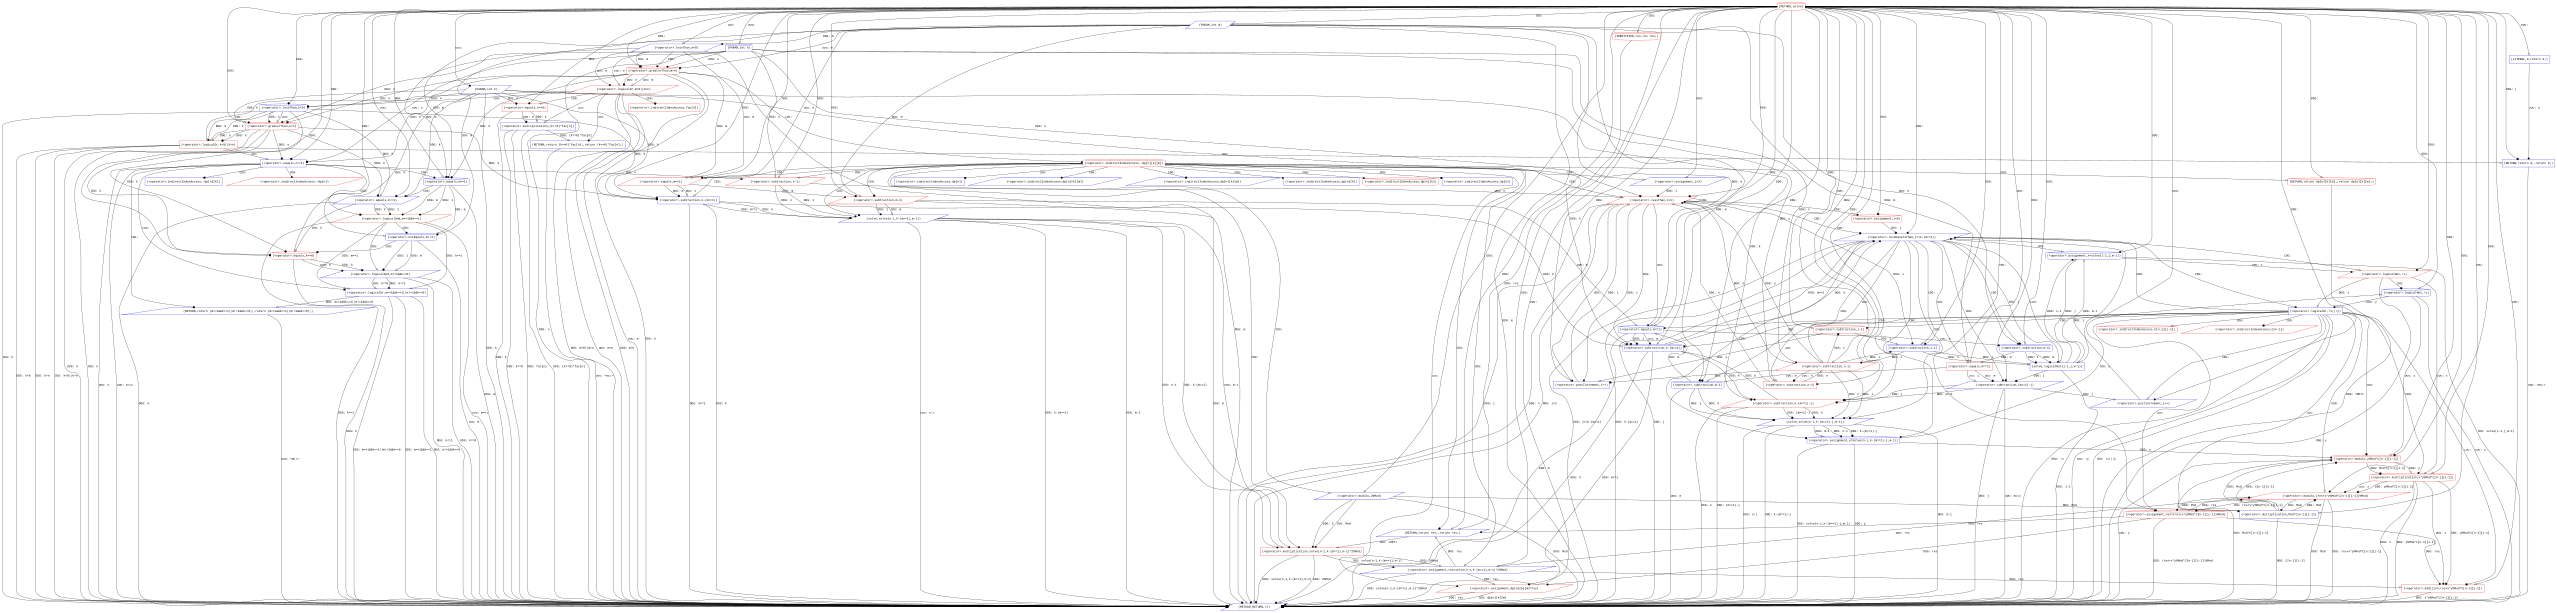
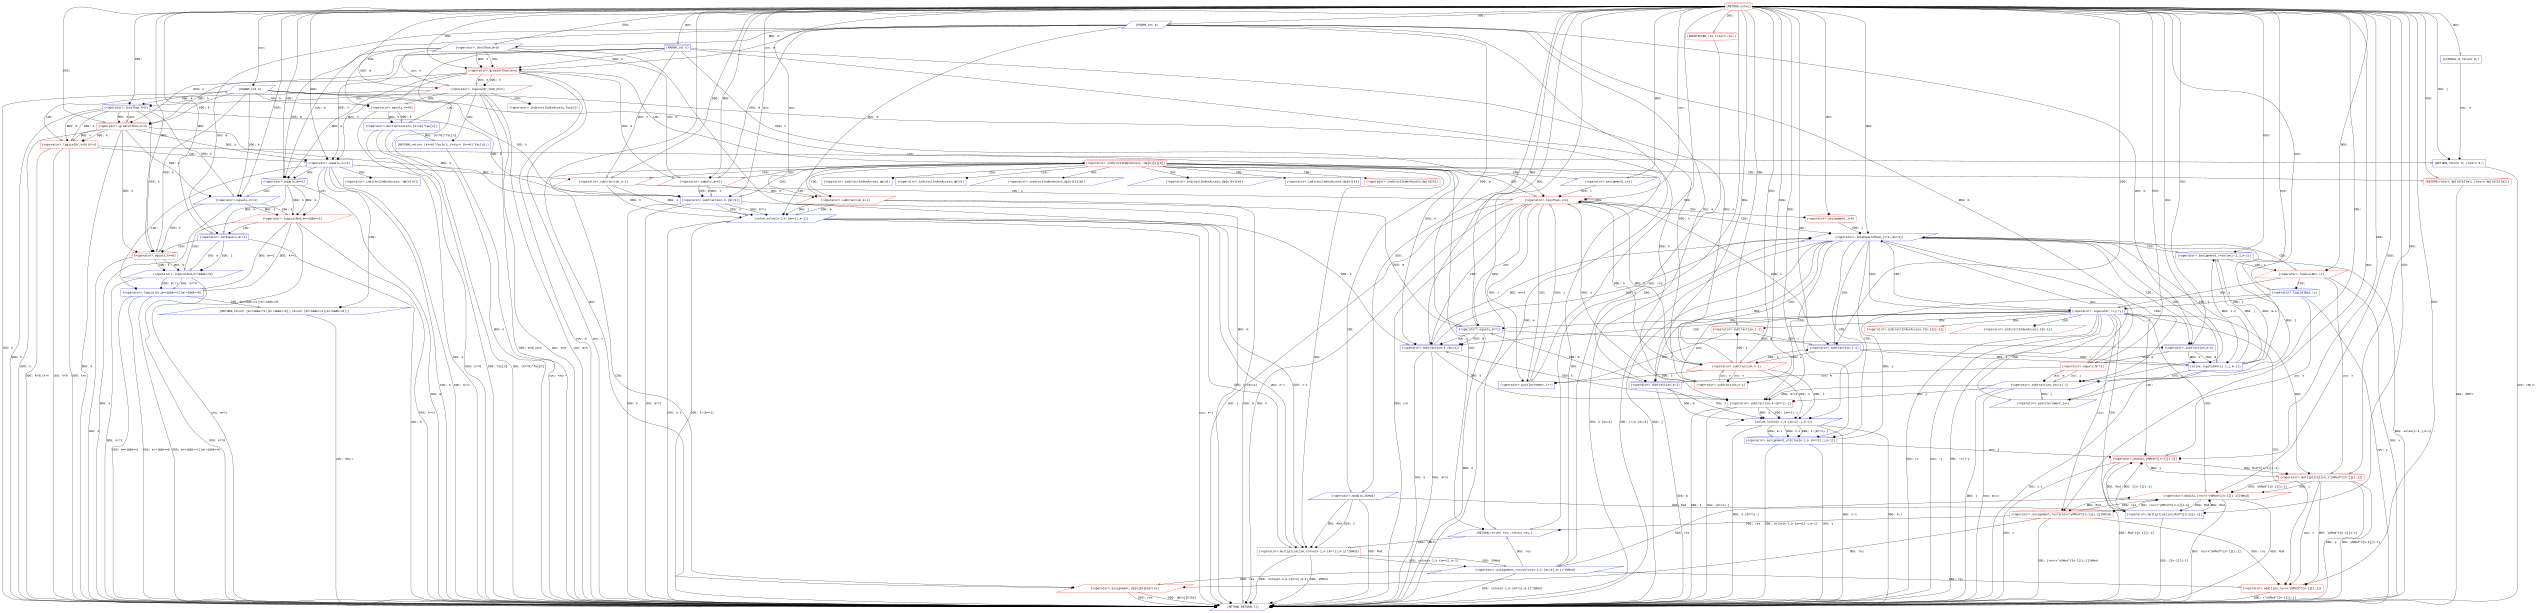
(2445, 14) -> (2394, 16)
(1636, 36) -> (1712, 36)
(295, 182) -> none
(1783, 404) -> (1760, 404)
